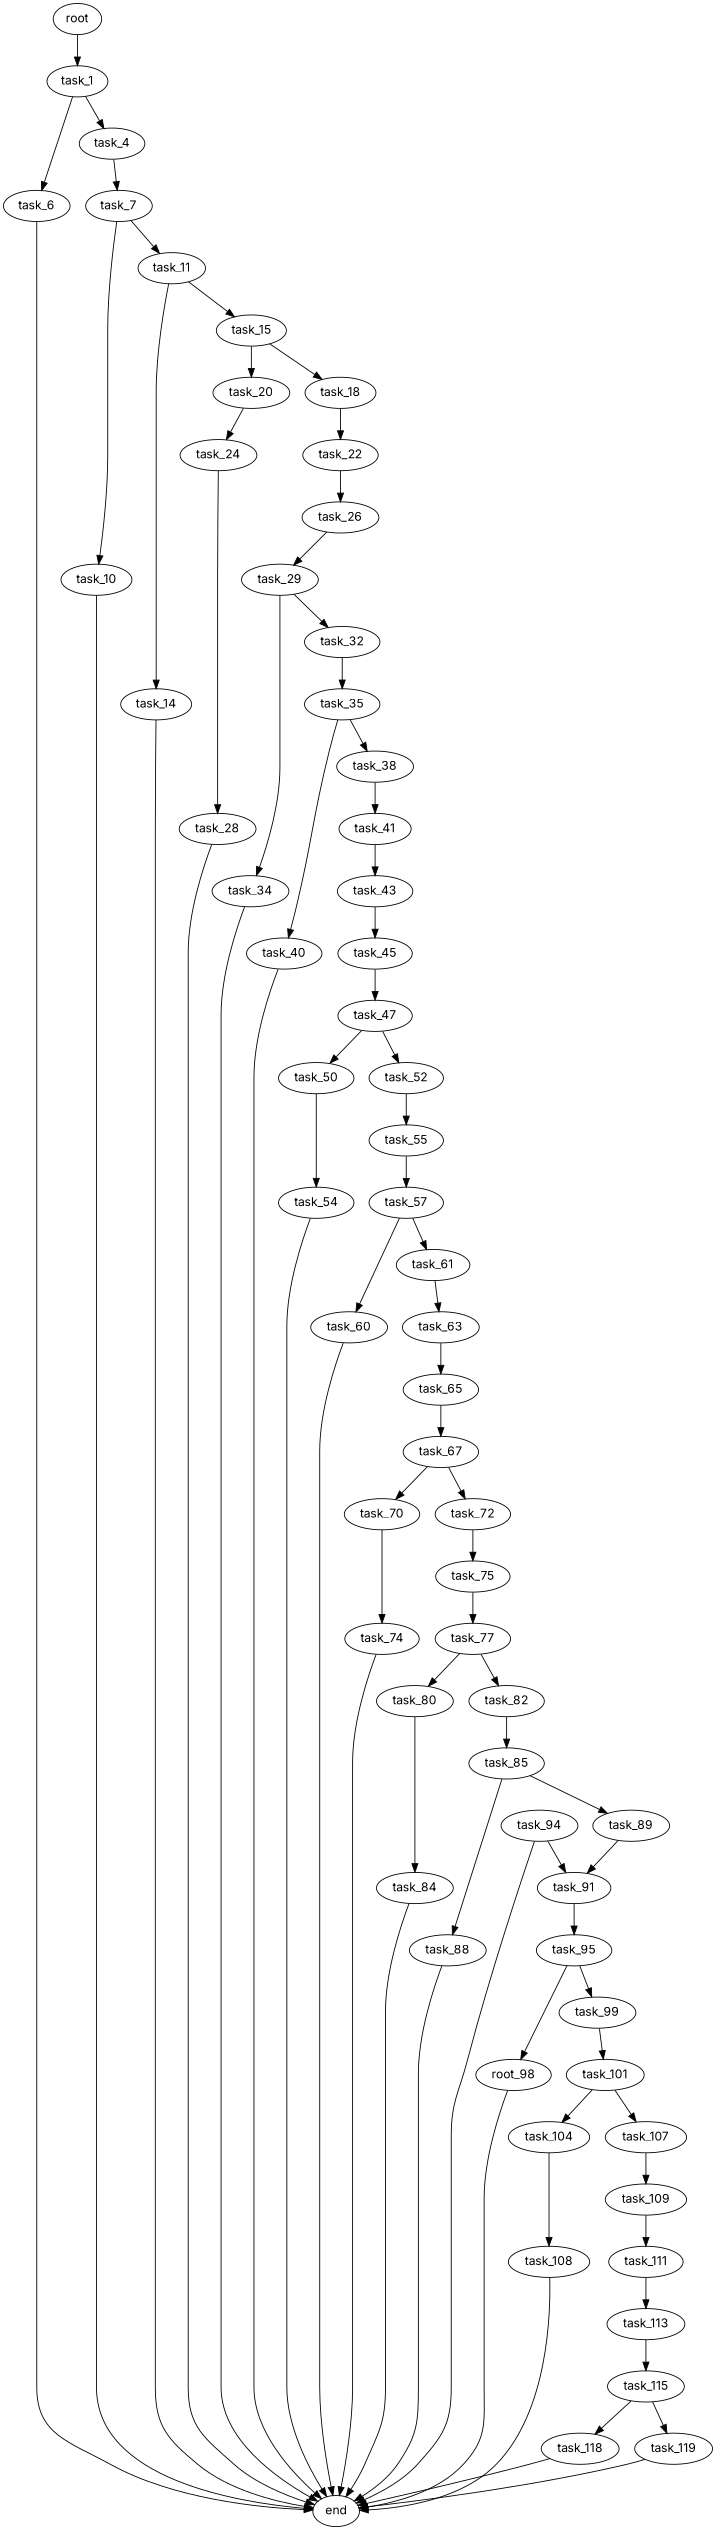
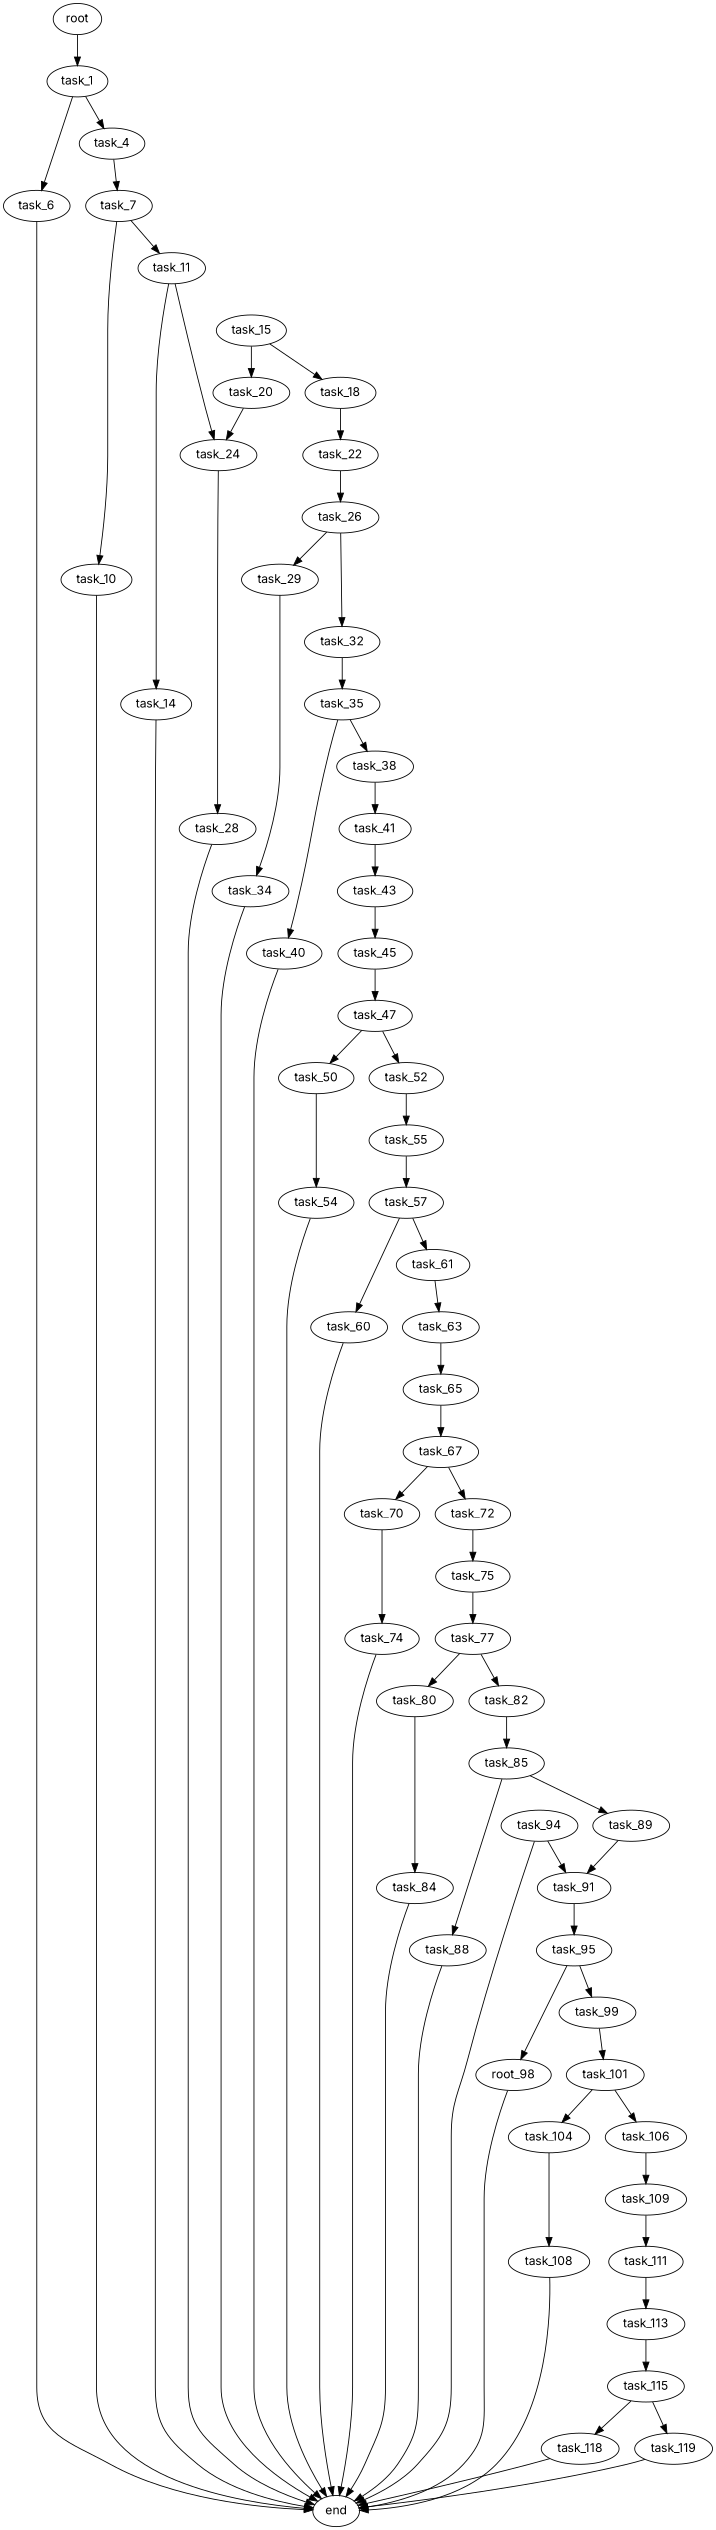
(208, 297) -> (193, 358)
(308, 608) -> (341, 575)
(646, 2137) -> (646, 2137)
